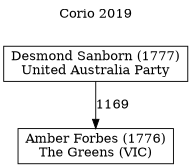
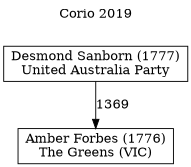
(113, 105) -> (113, 105)
